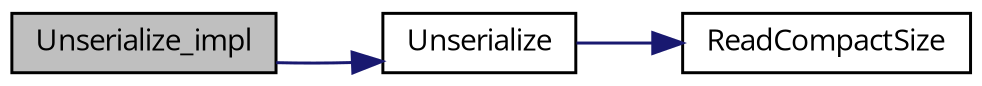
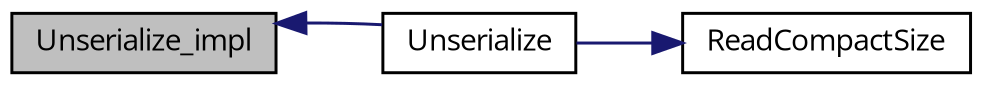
(314, 63) -> (344, 23)
